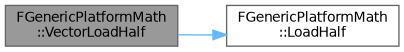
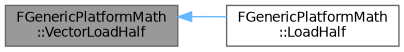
(196, 35) -> (209, 17)
